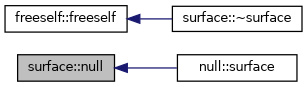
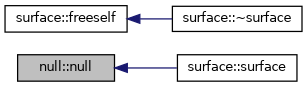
(66, 19) -> (66, 19)
(66, 68) -> (66, 68)
(237, 68) -> (237, 68)
